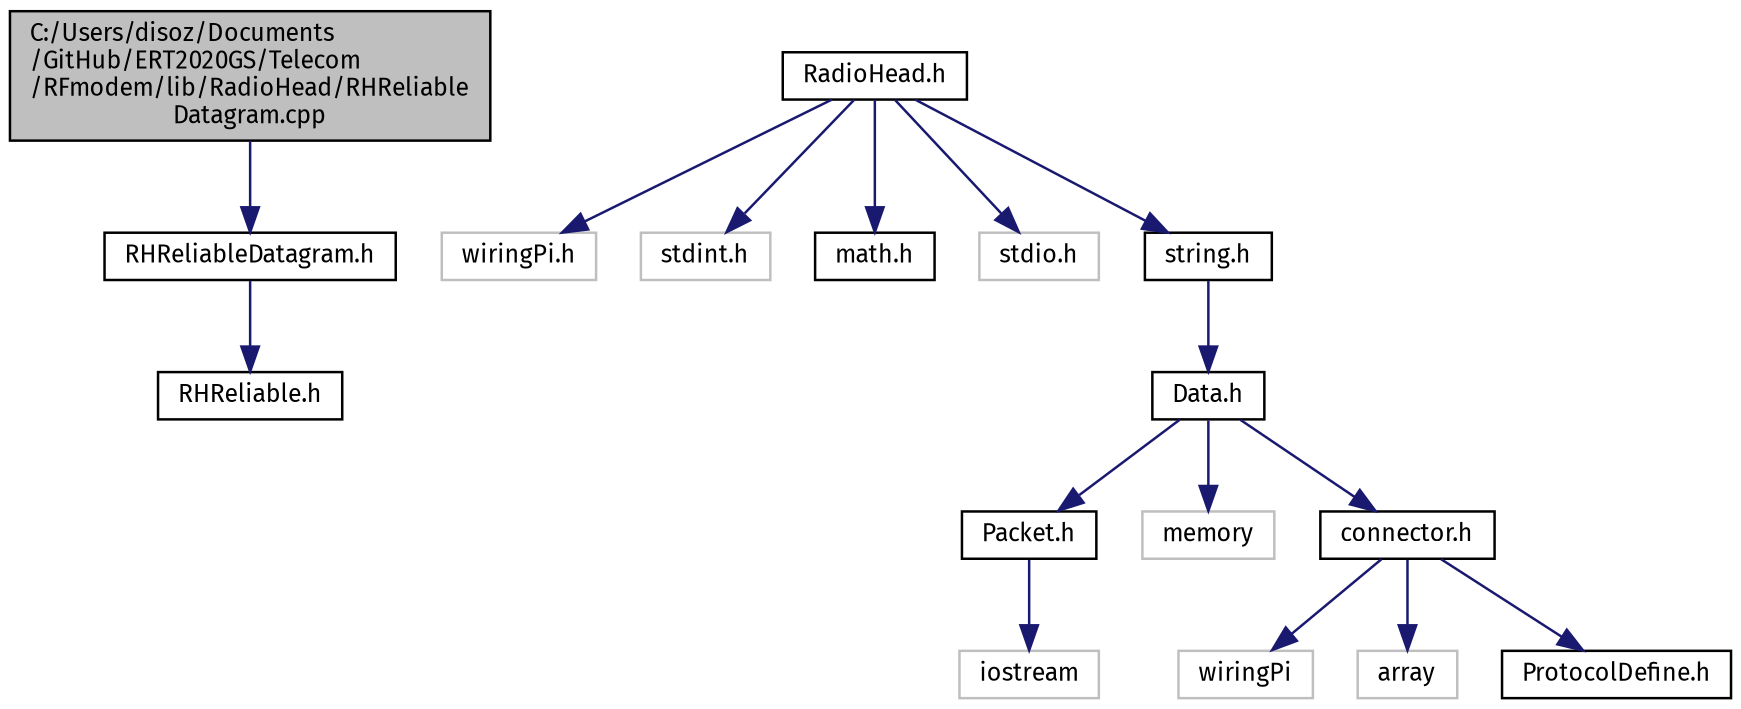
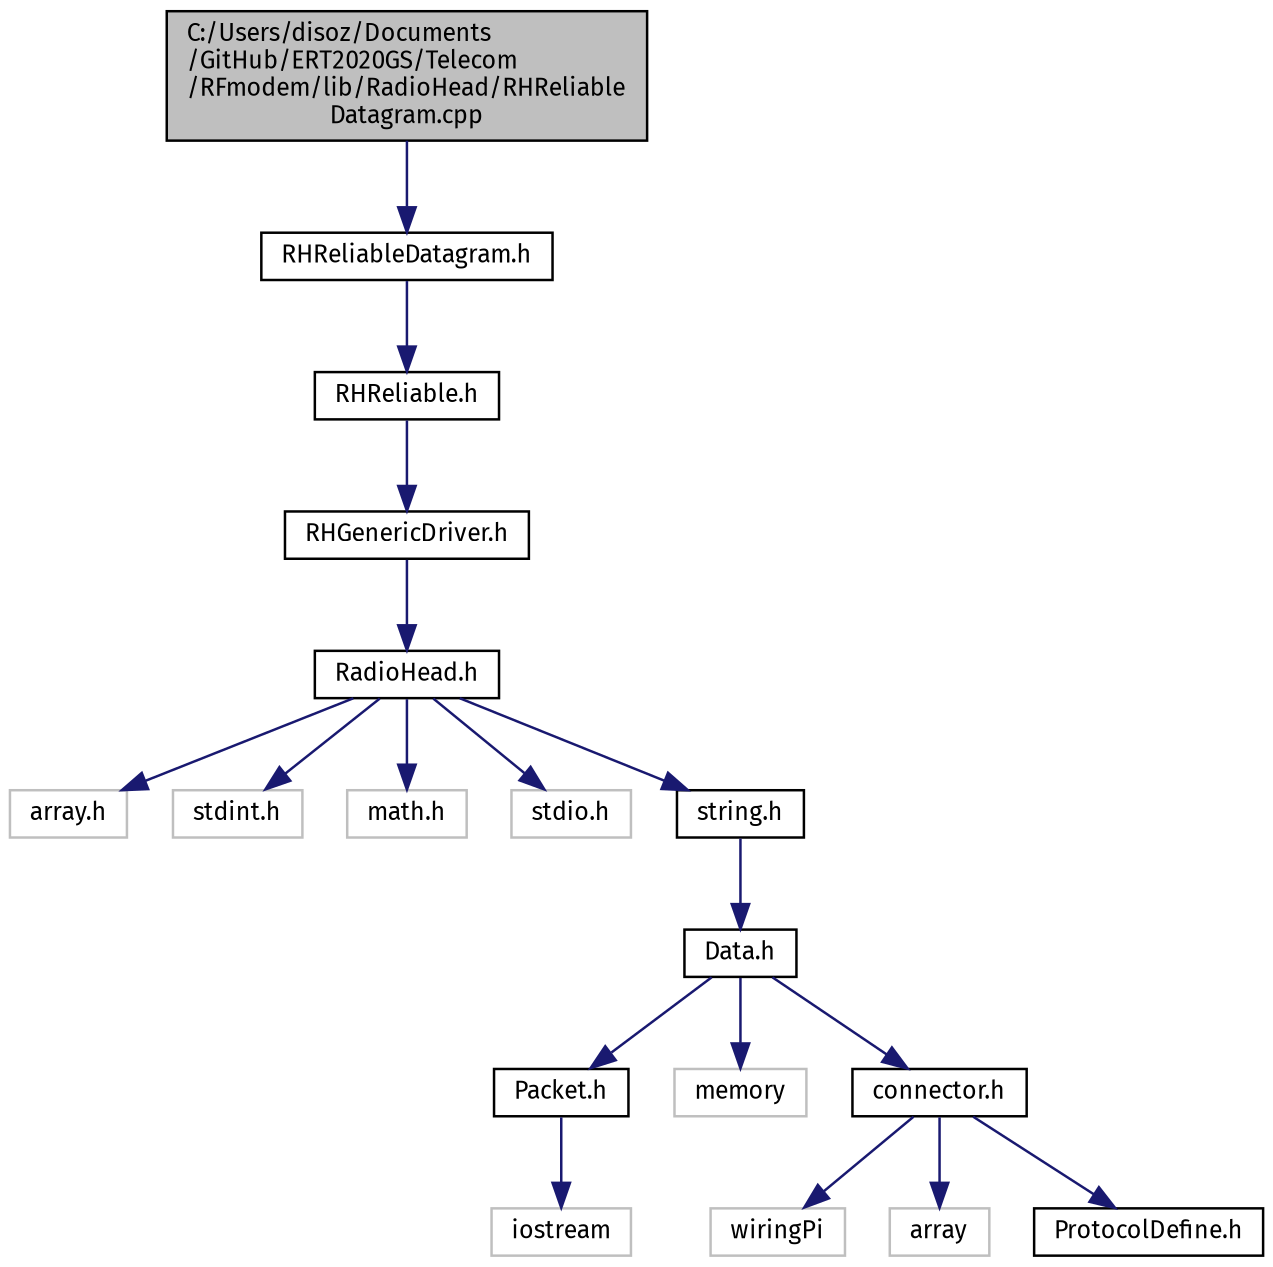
(519, 256) -> (68, 814)
(875, 256) -> (407, 814)
none -> (407, 535)
